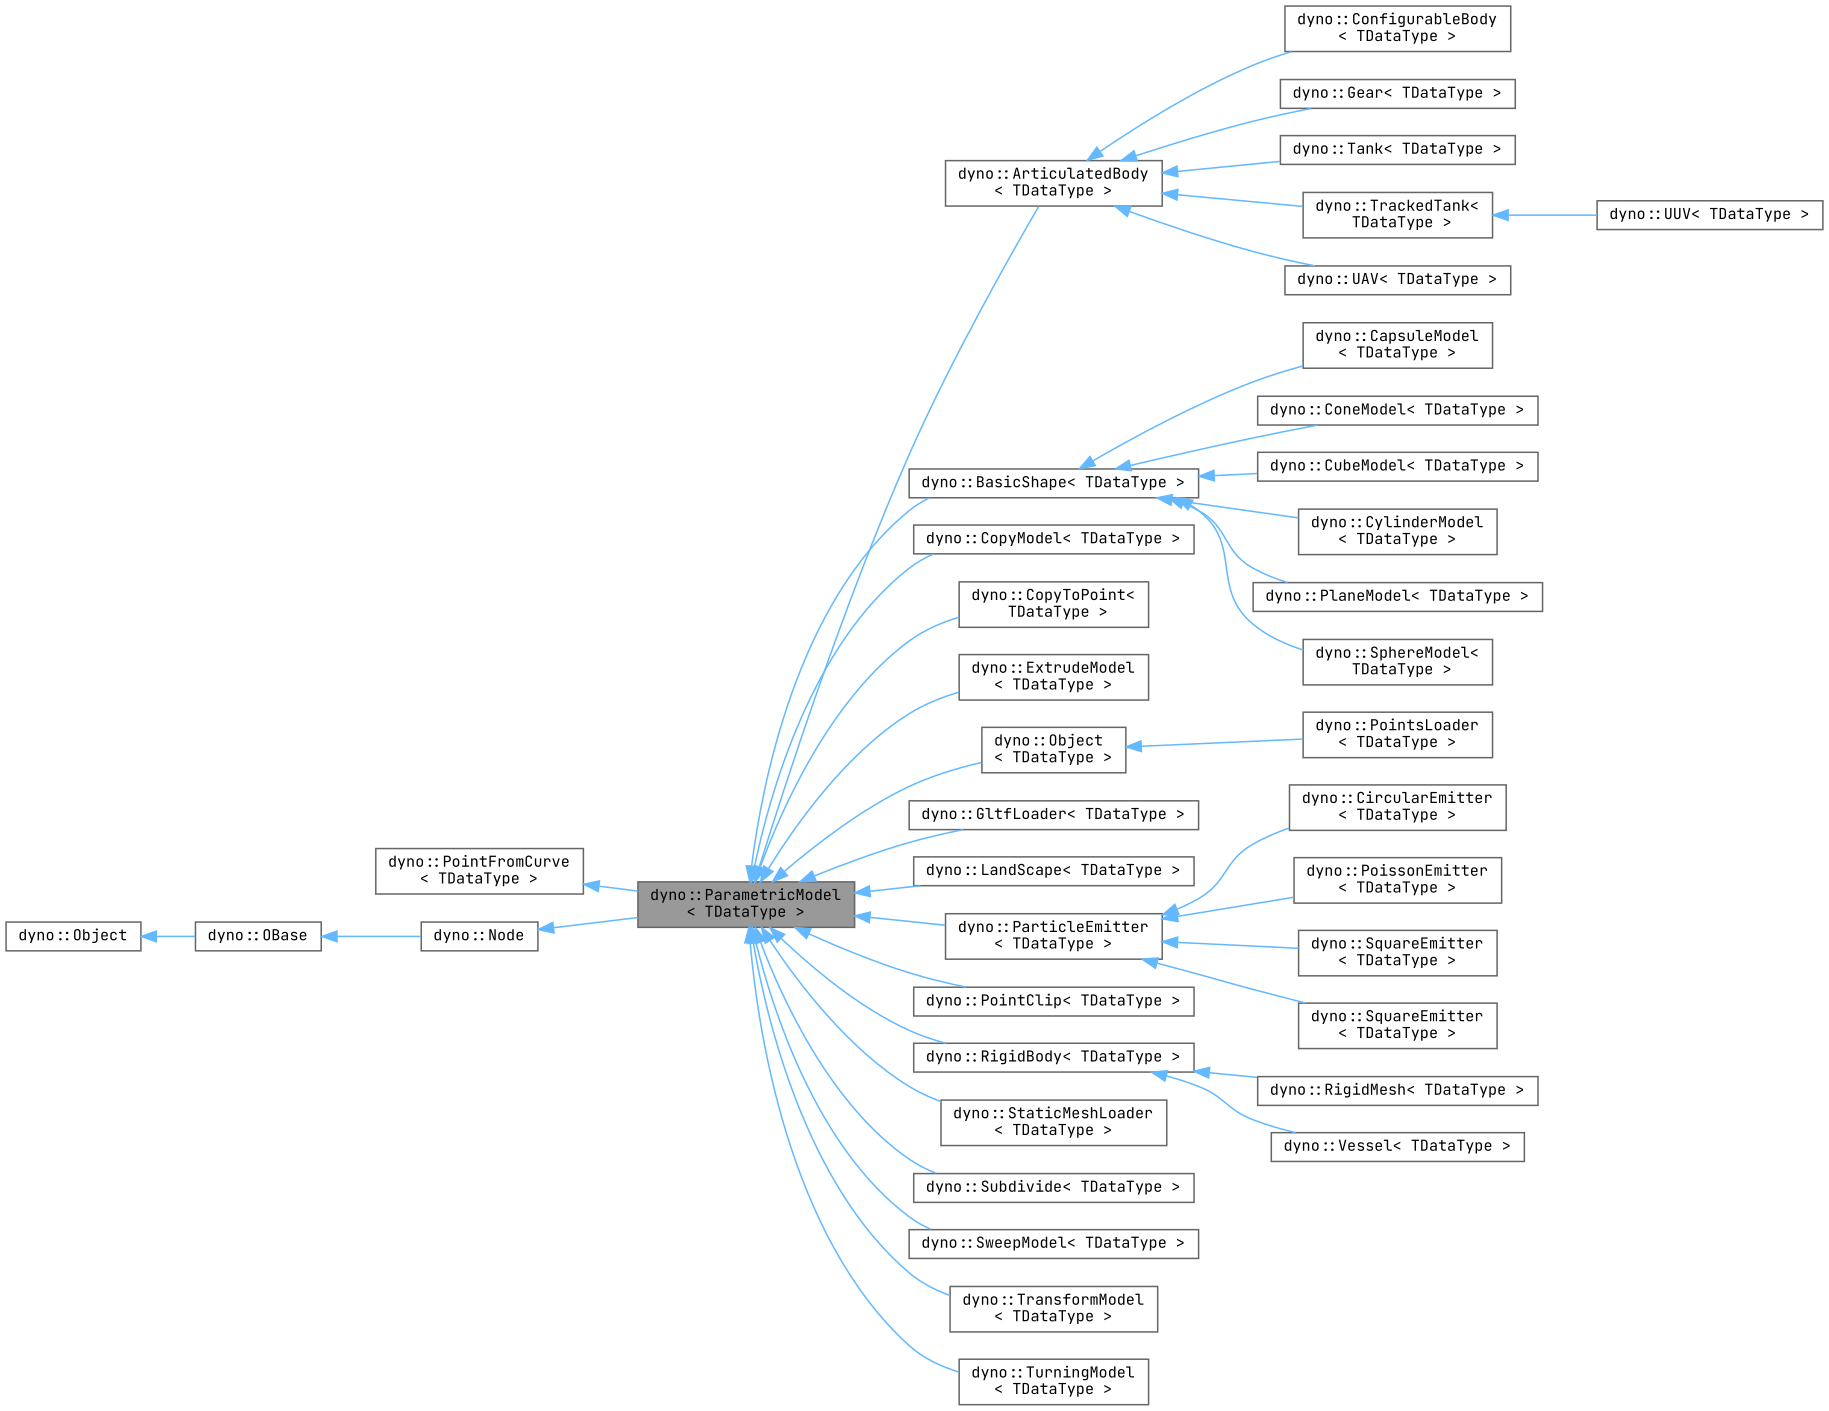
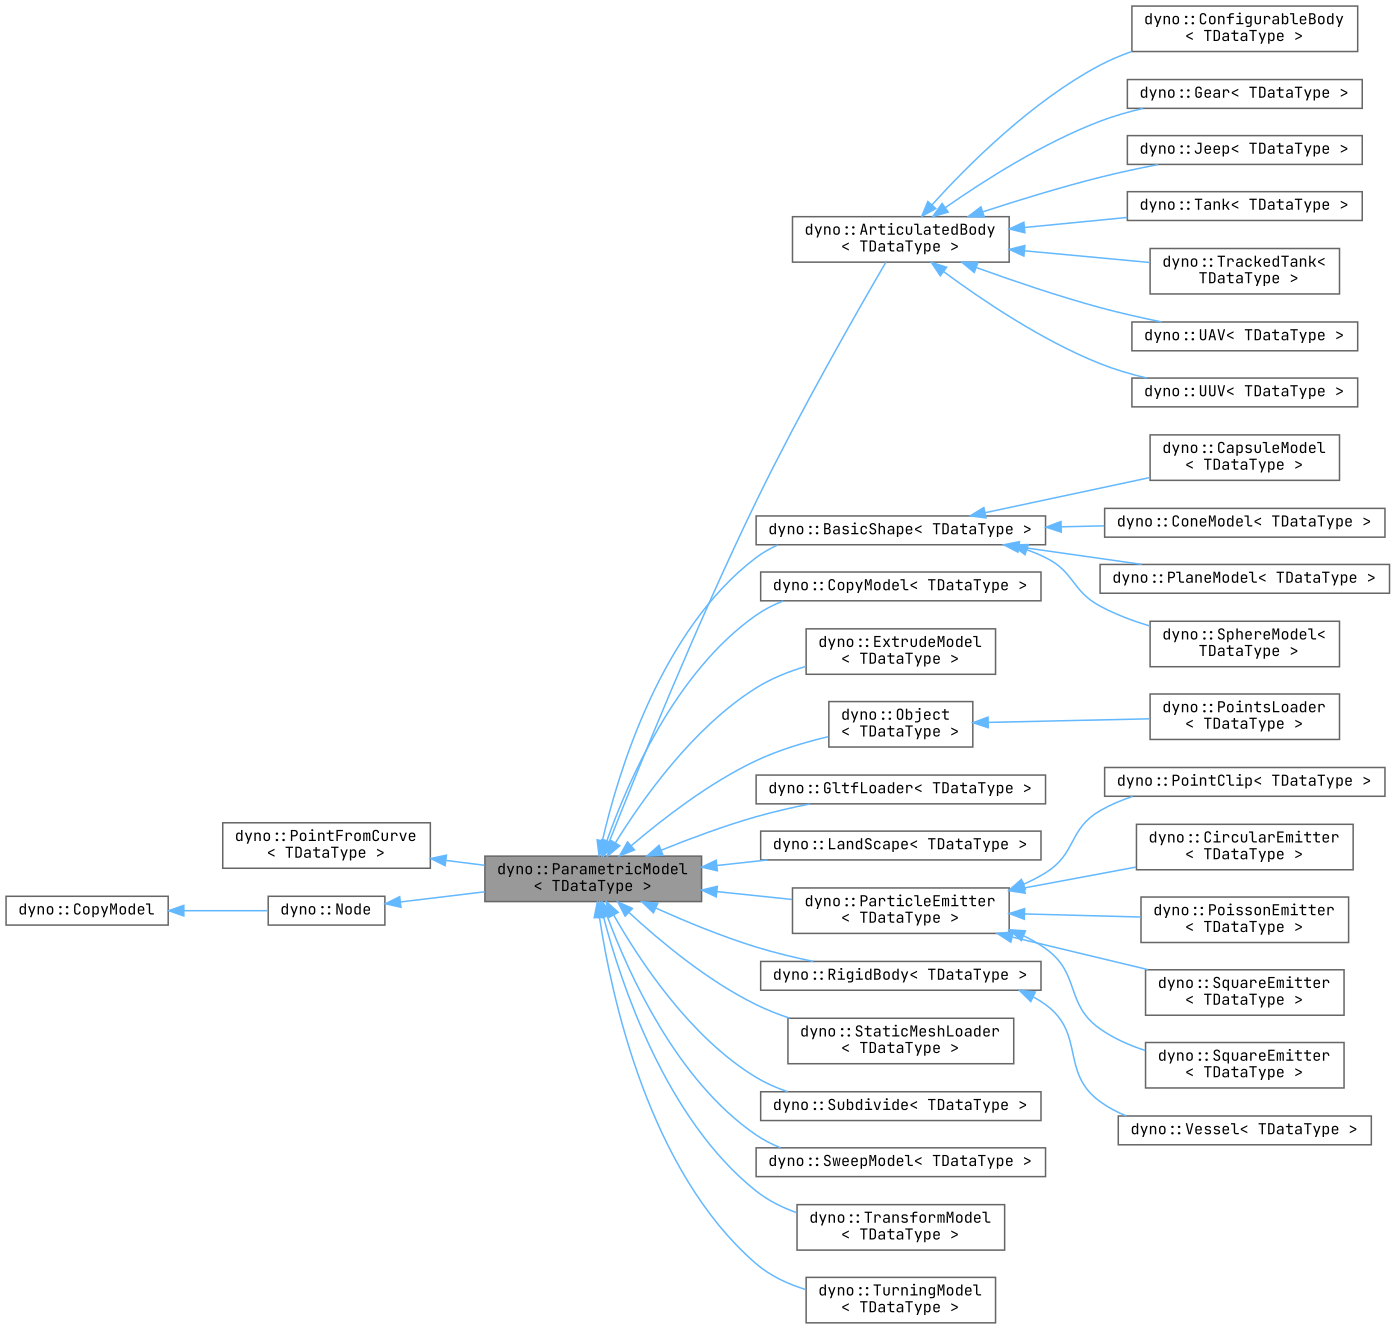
none -> (1245, 150)
(1552, 215) -> (1040, 335)
(1398, 467) -> none
(1398, 532) -> none
(1054, 605) -> none
(73, 936) -> none
(258, 936) -> (87, 911)
(886, 965) -> (1075, 837)
(1398, 1091) -> none
